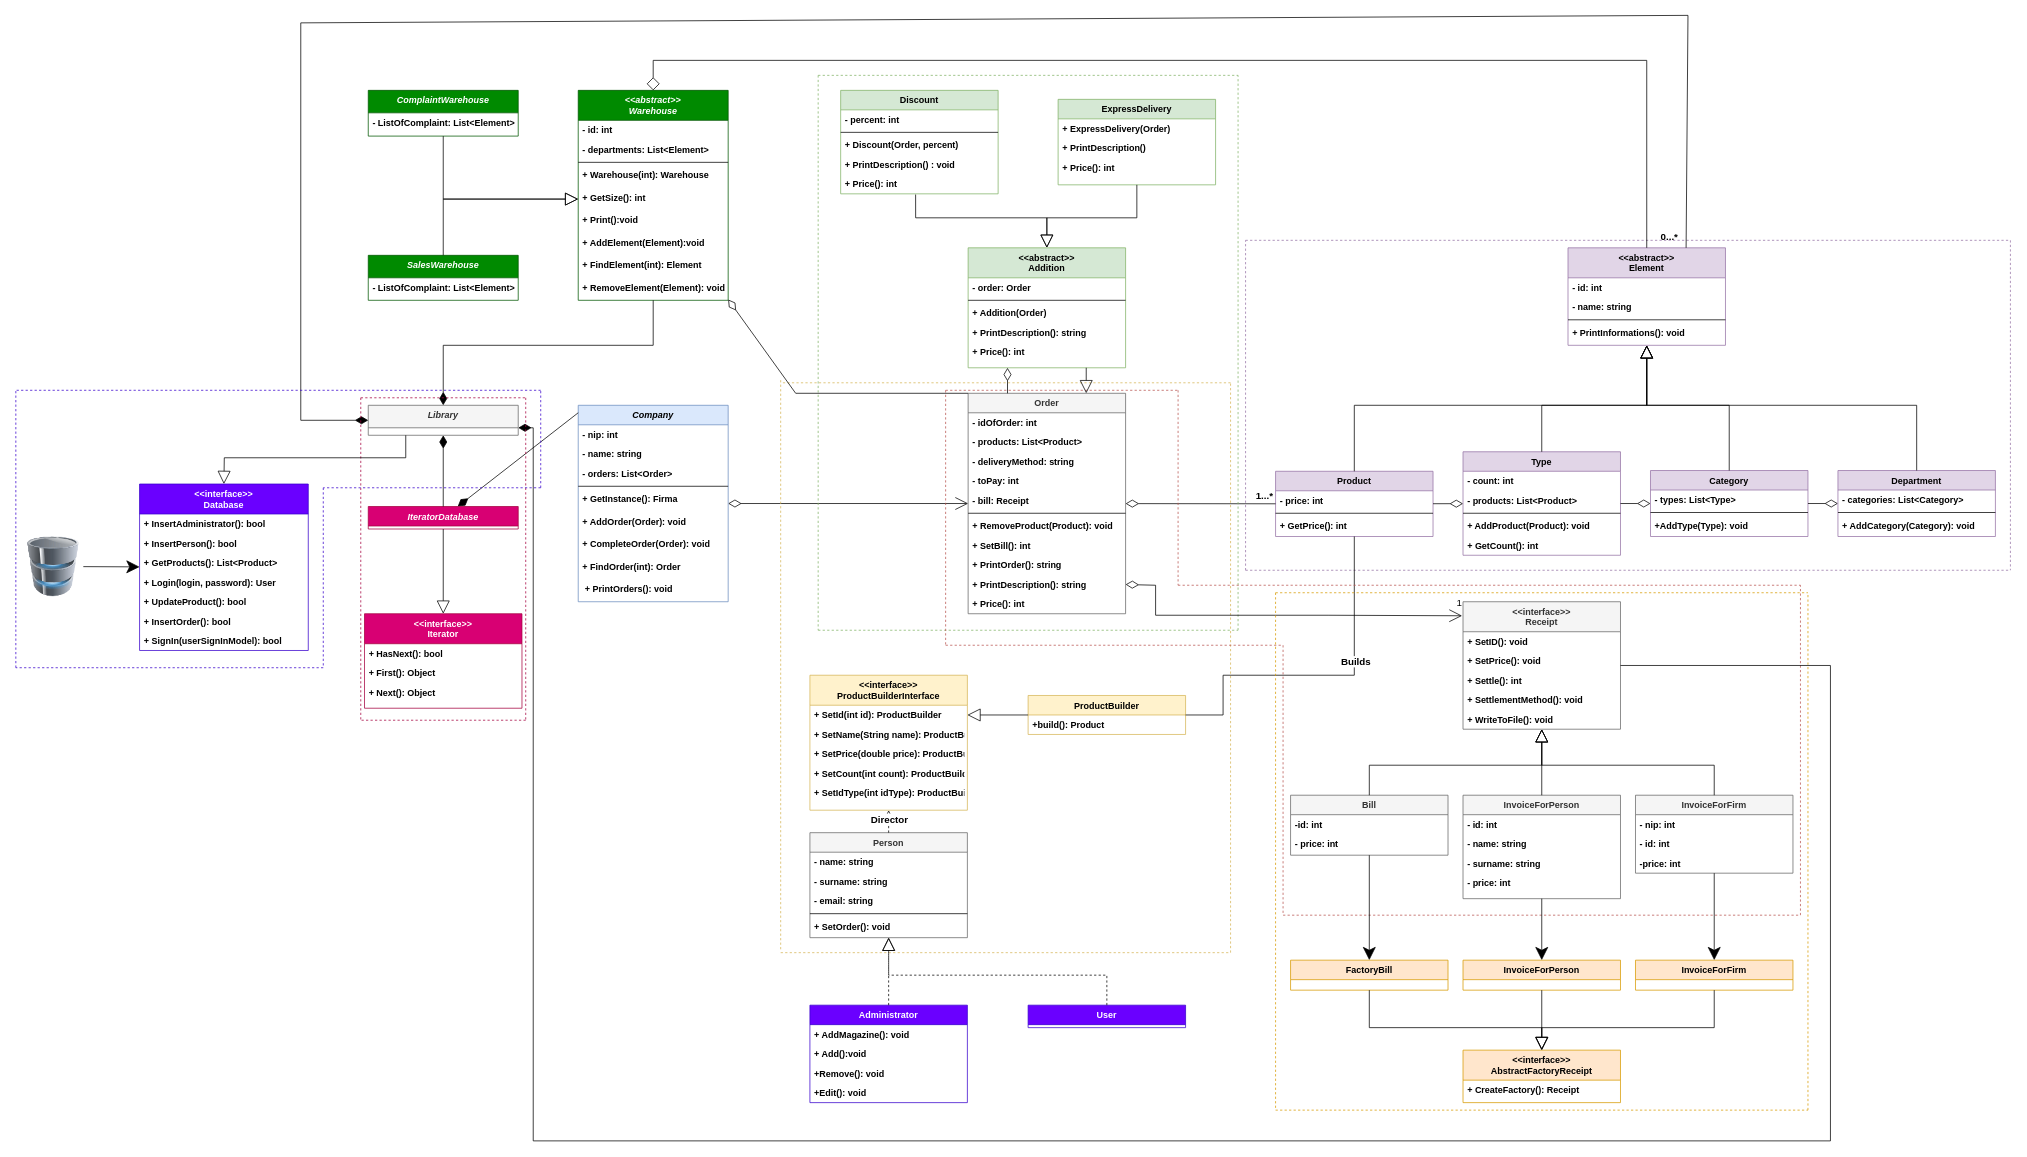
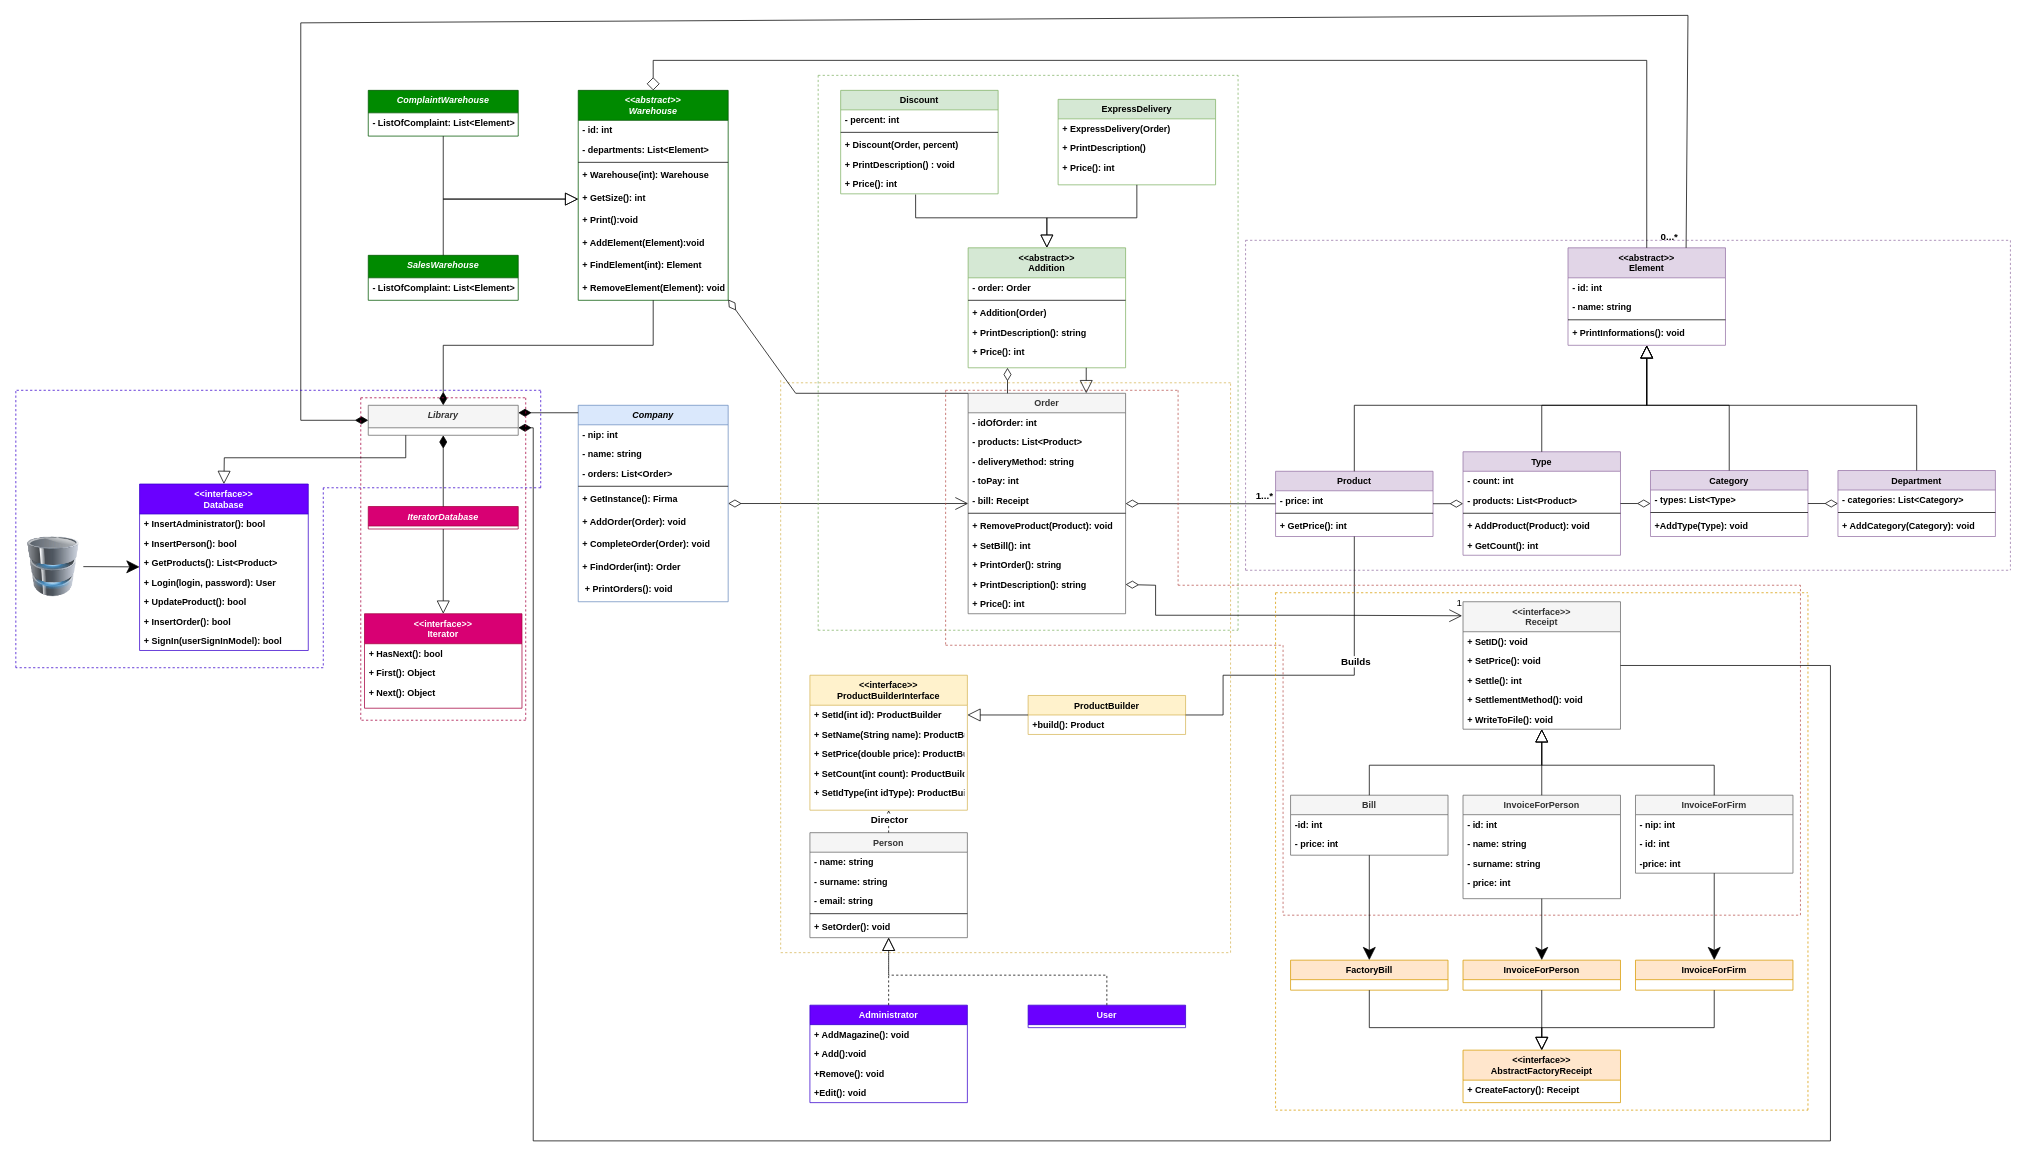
(523, 456) -> (555, 413)
